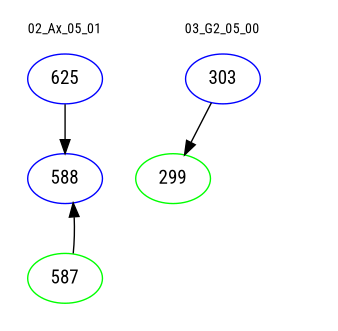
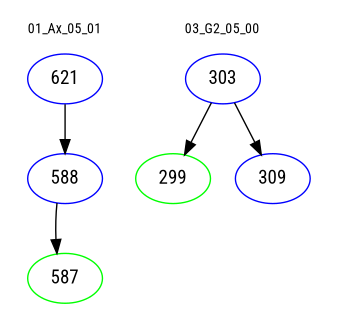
(65, 30) -> (65, 30)
(65, 79) -> (65, 79)
none -> (273, 179)
(74, 235) -> (56, 221)
